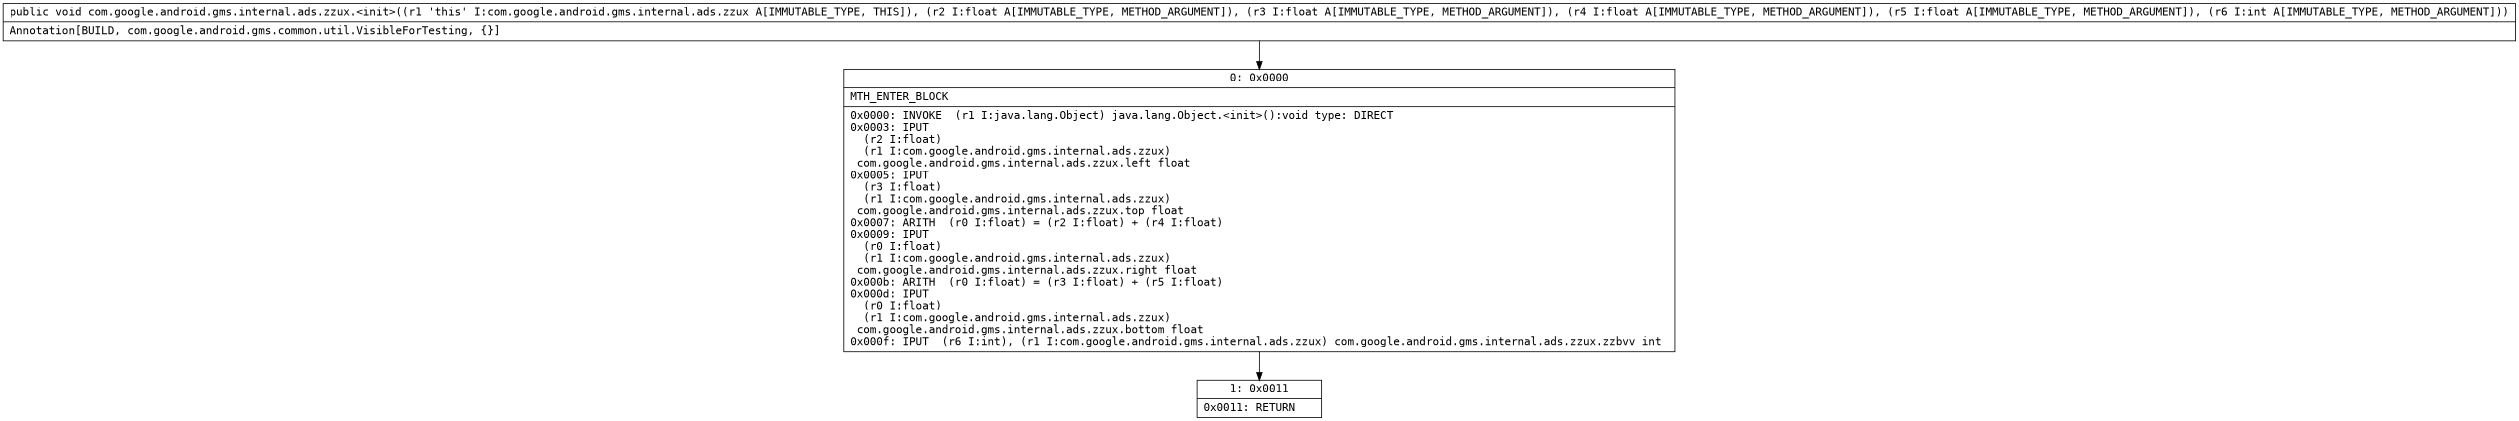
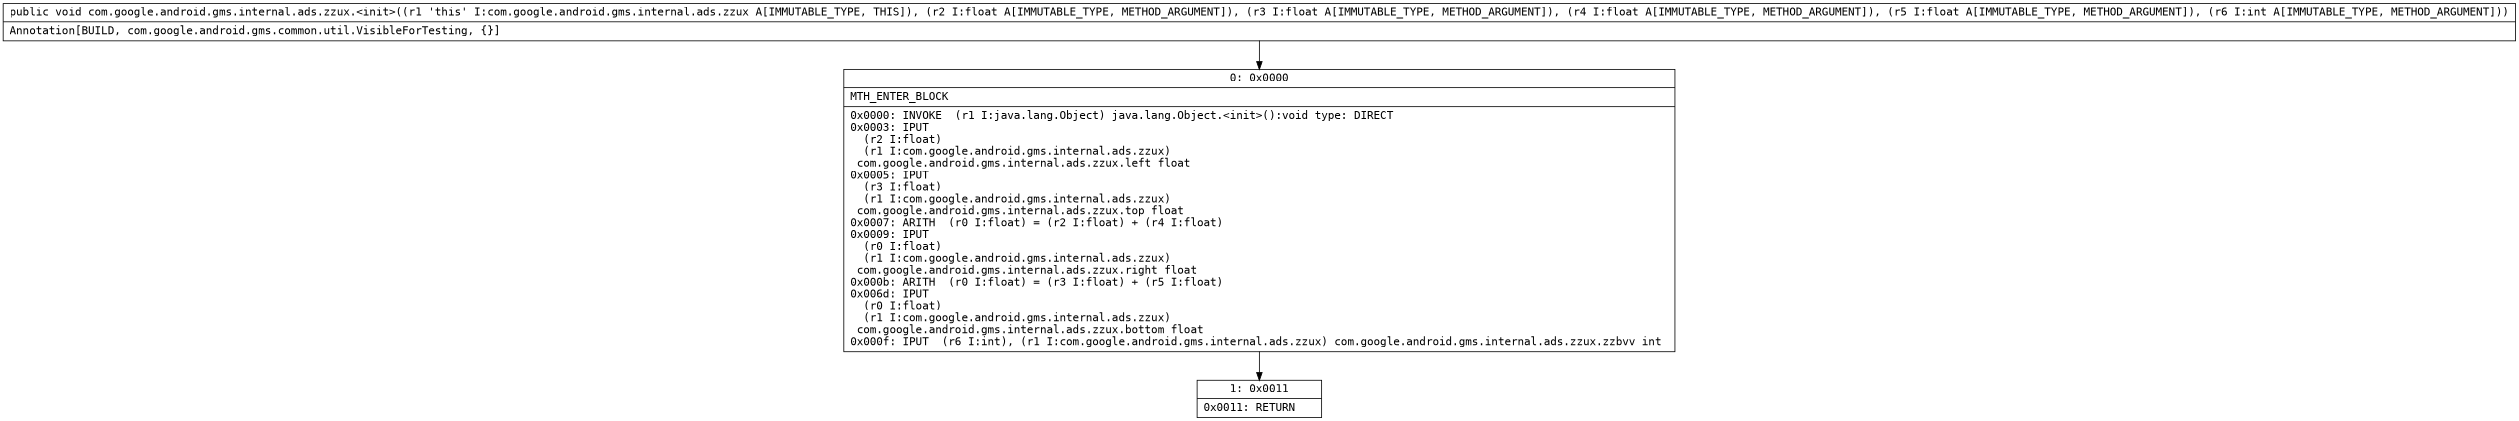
(896, 294) -> (896, 294)
